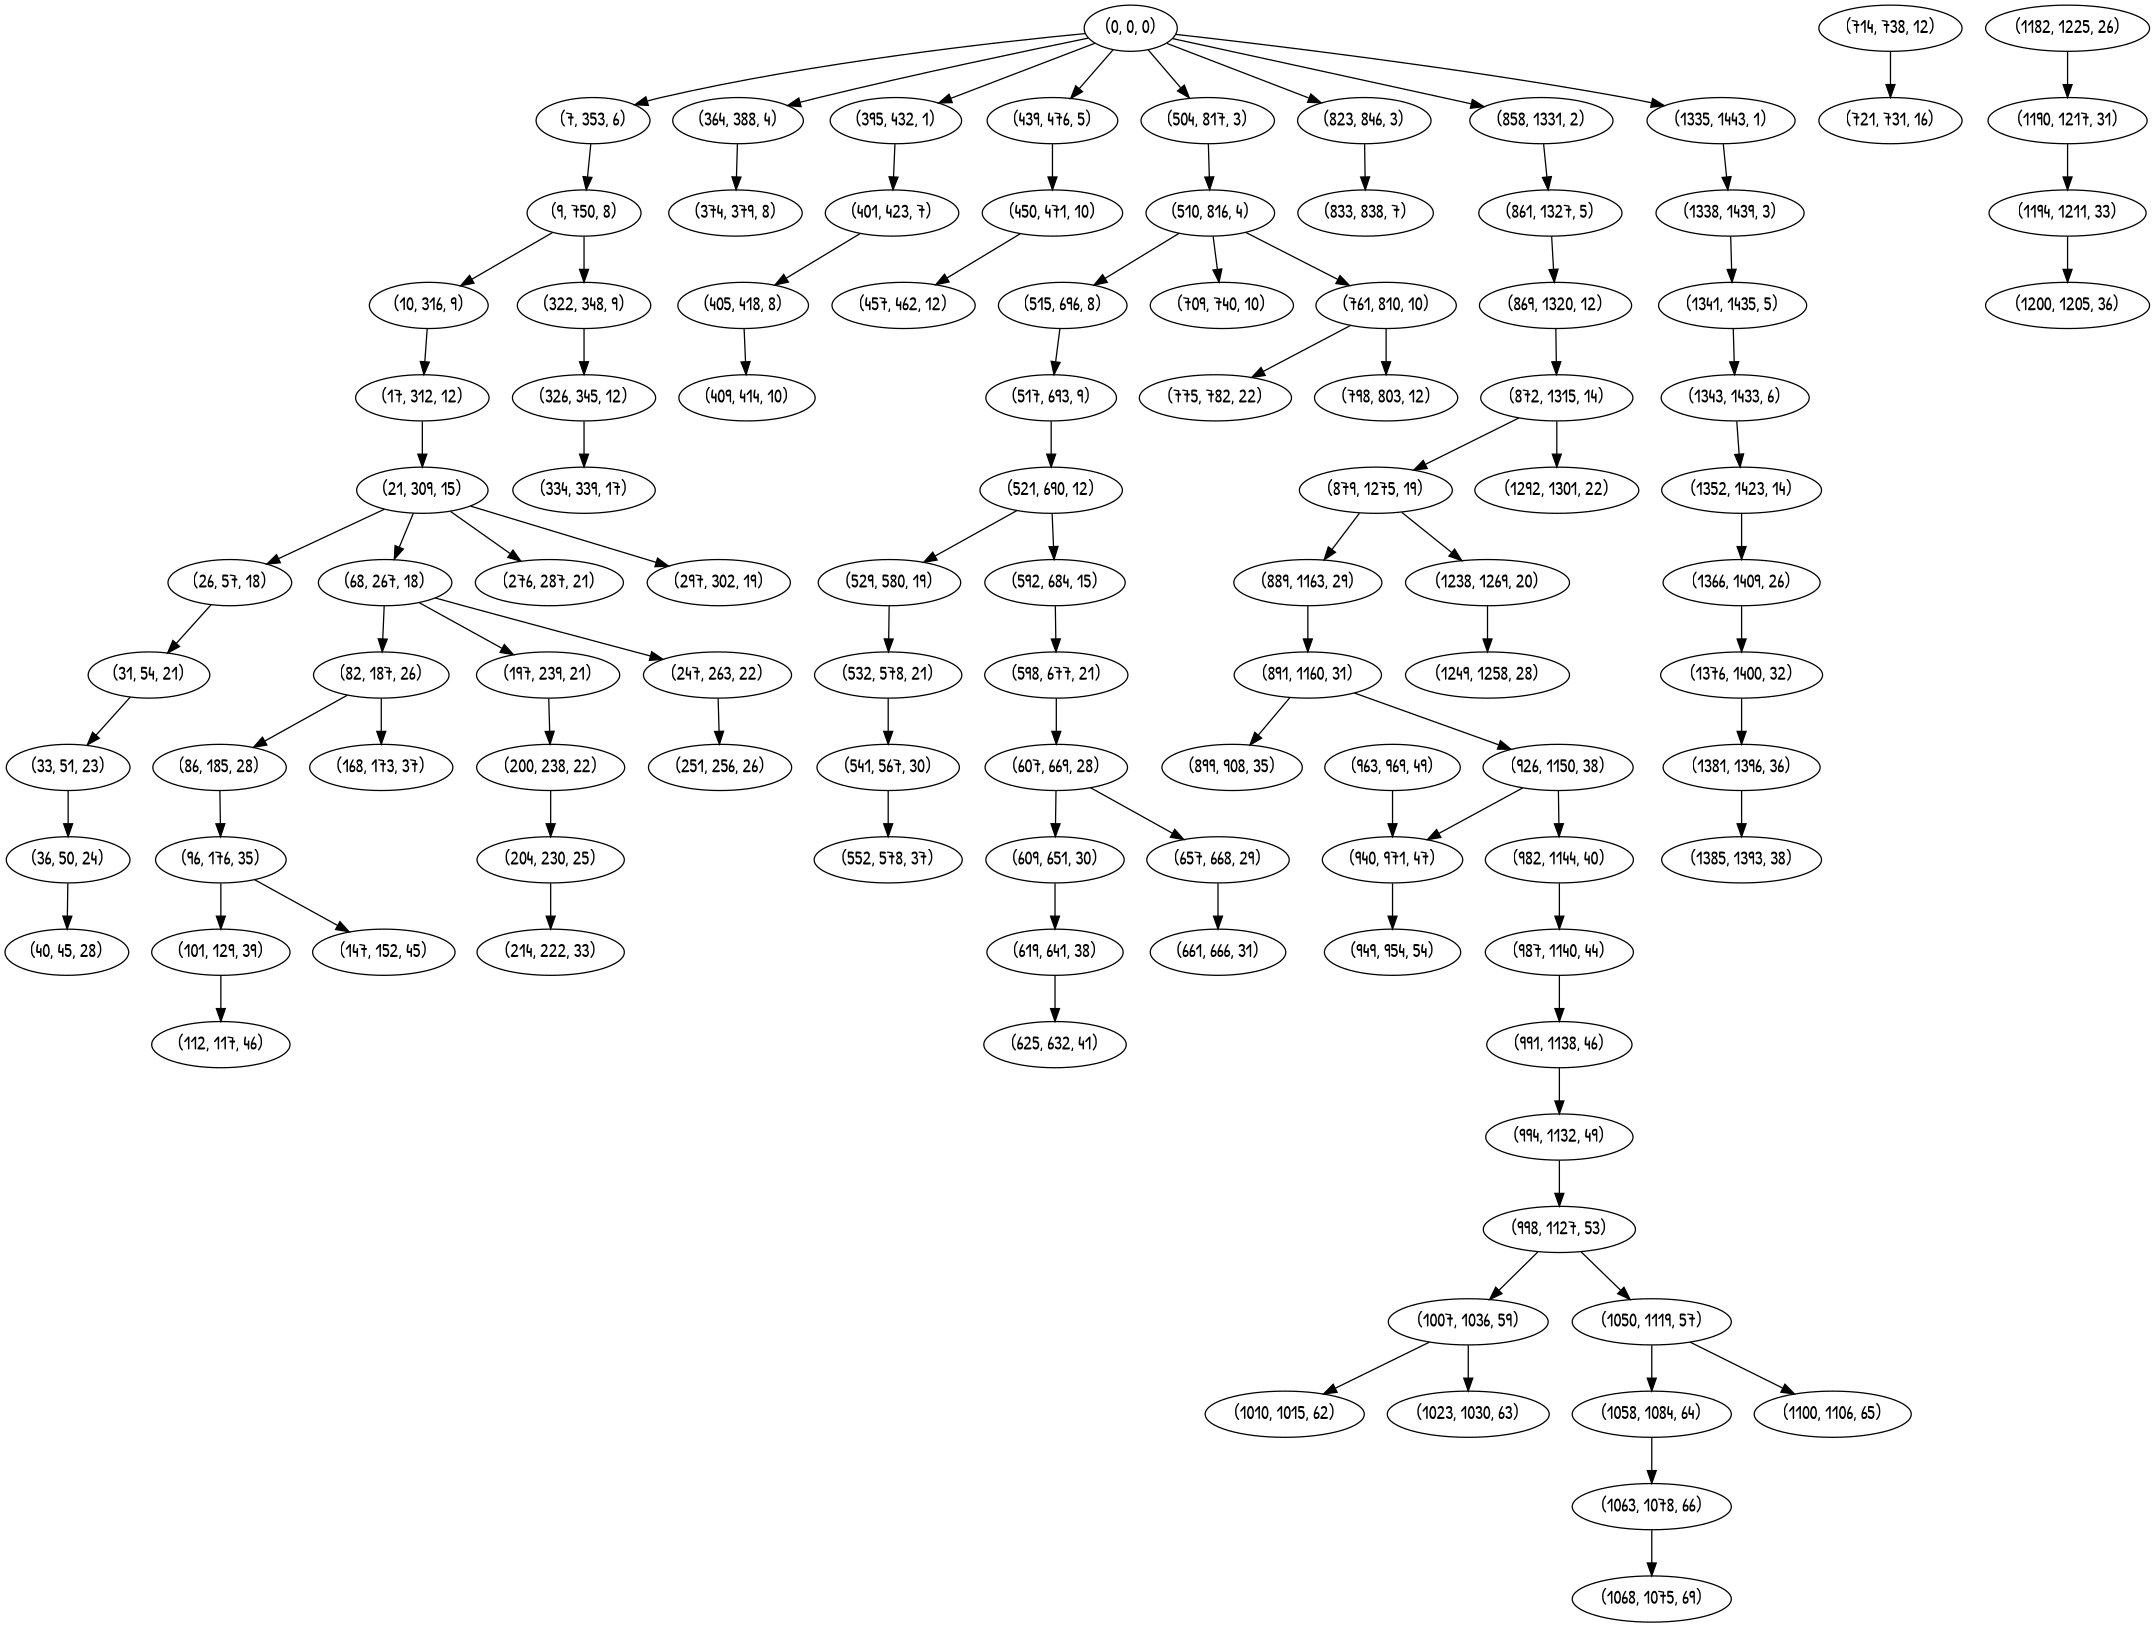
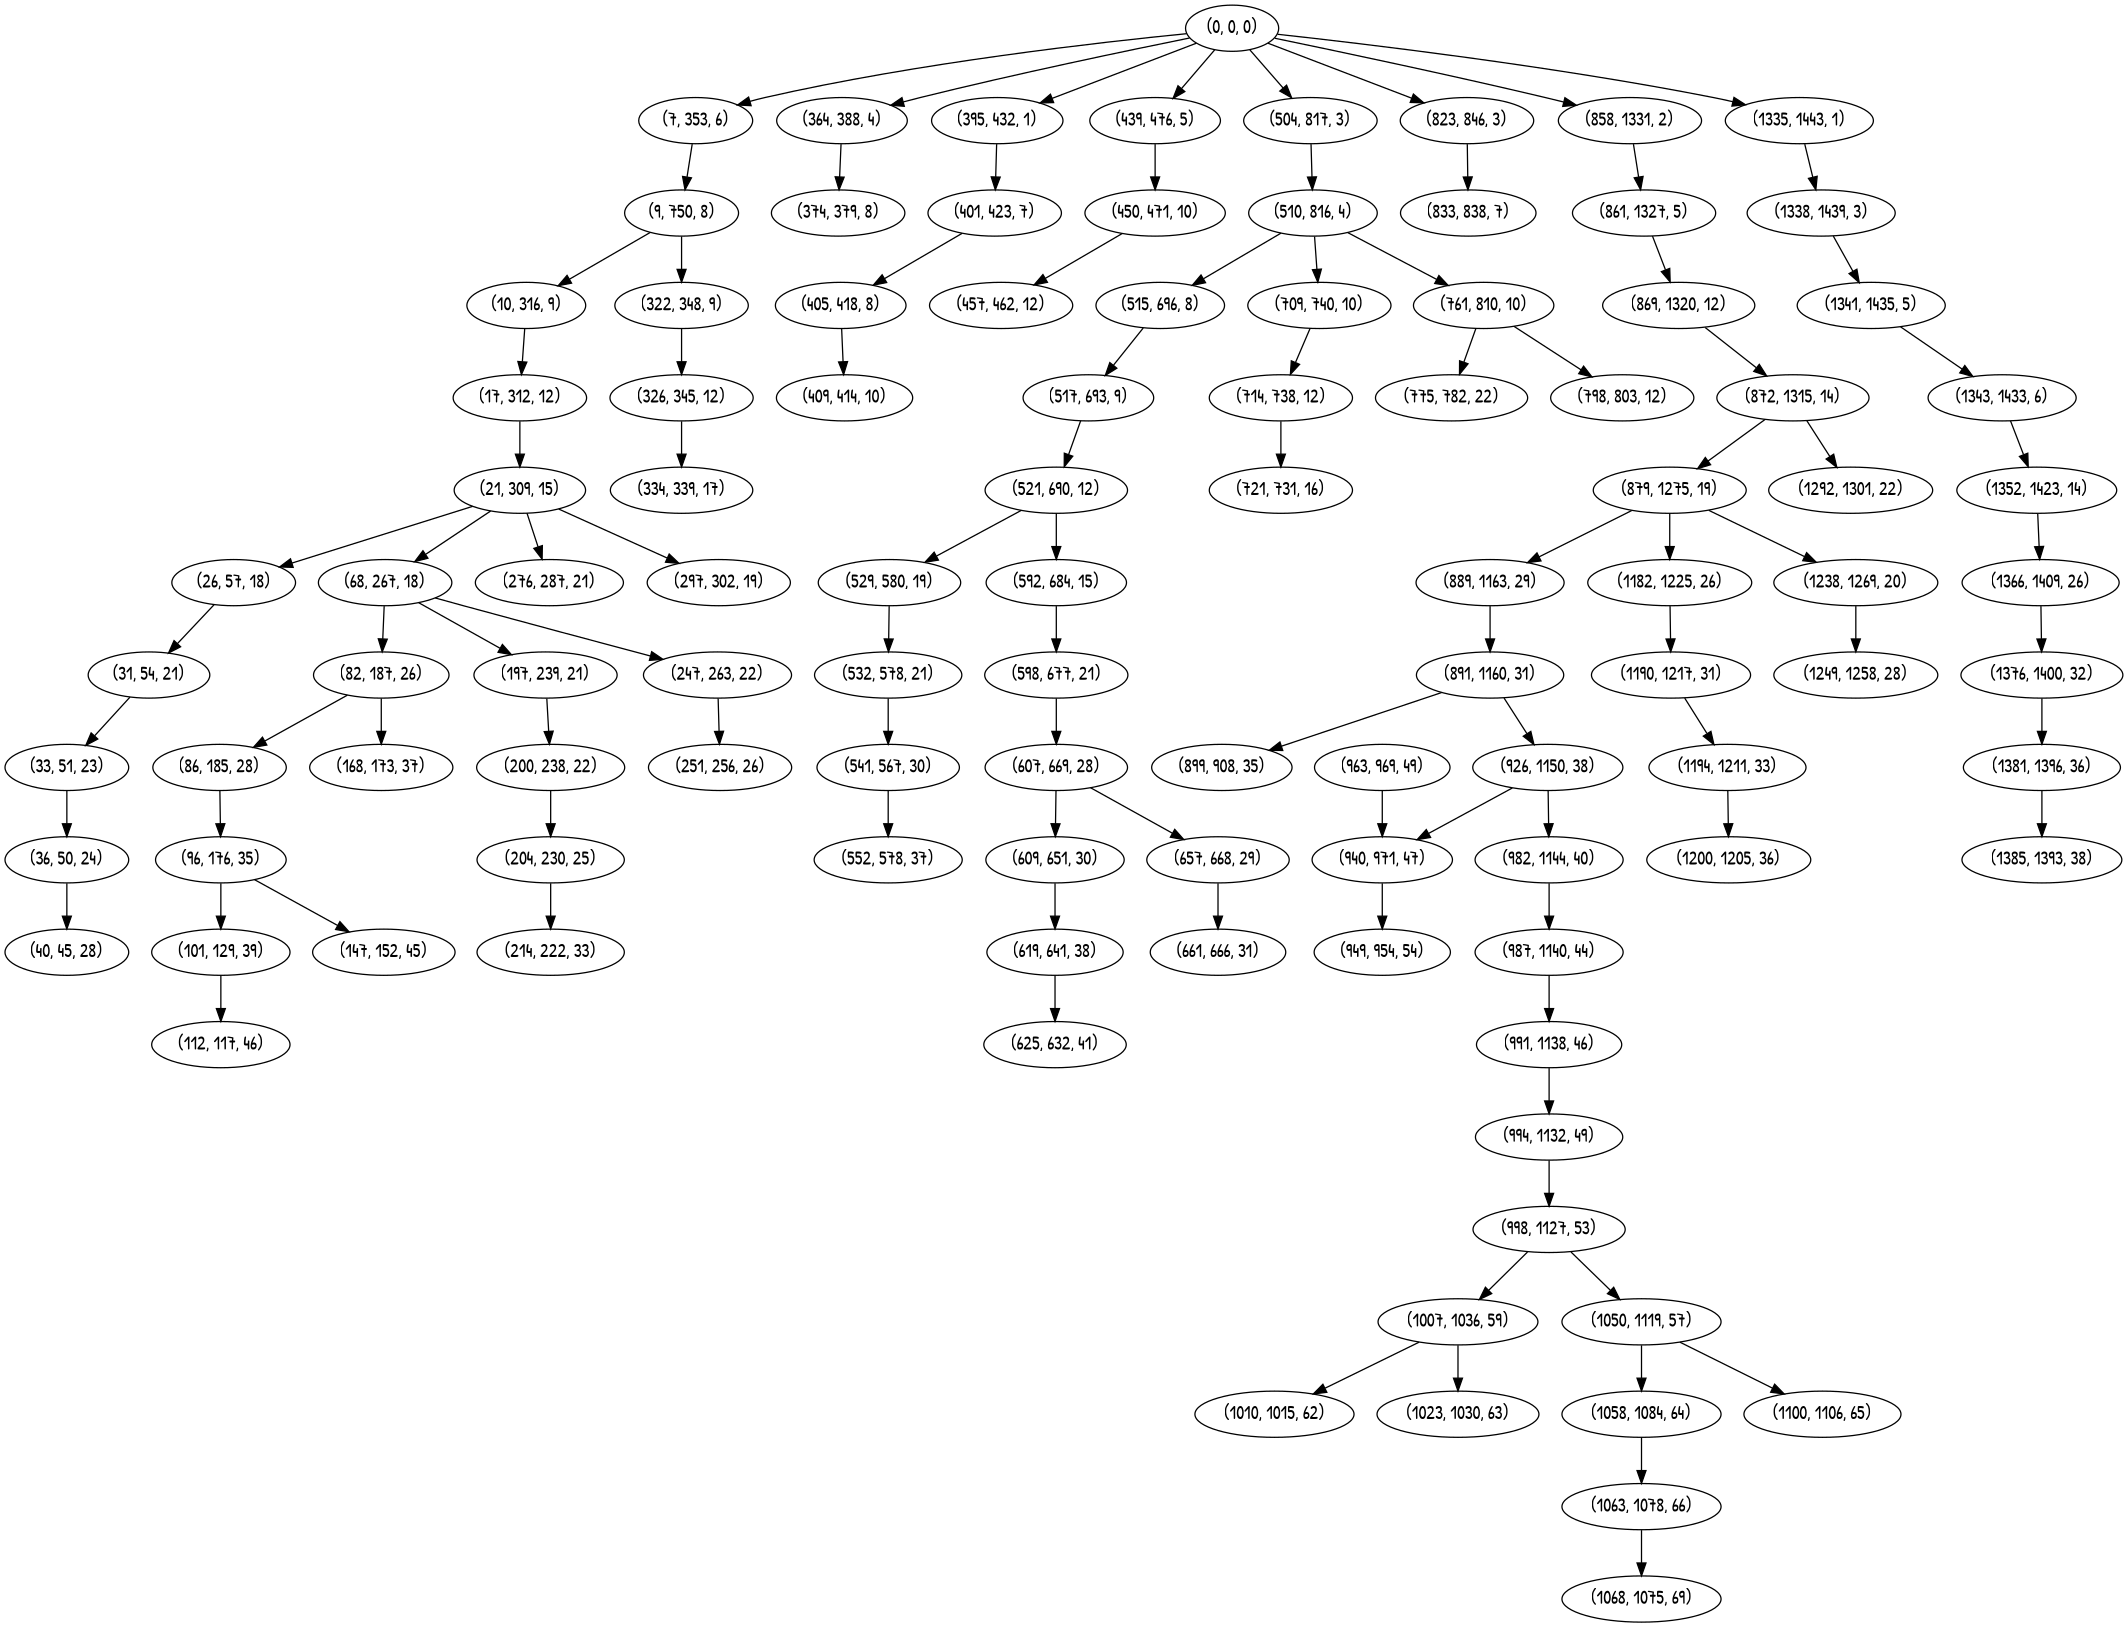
none -> (1303, 345)
none -> (1670, 530)
